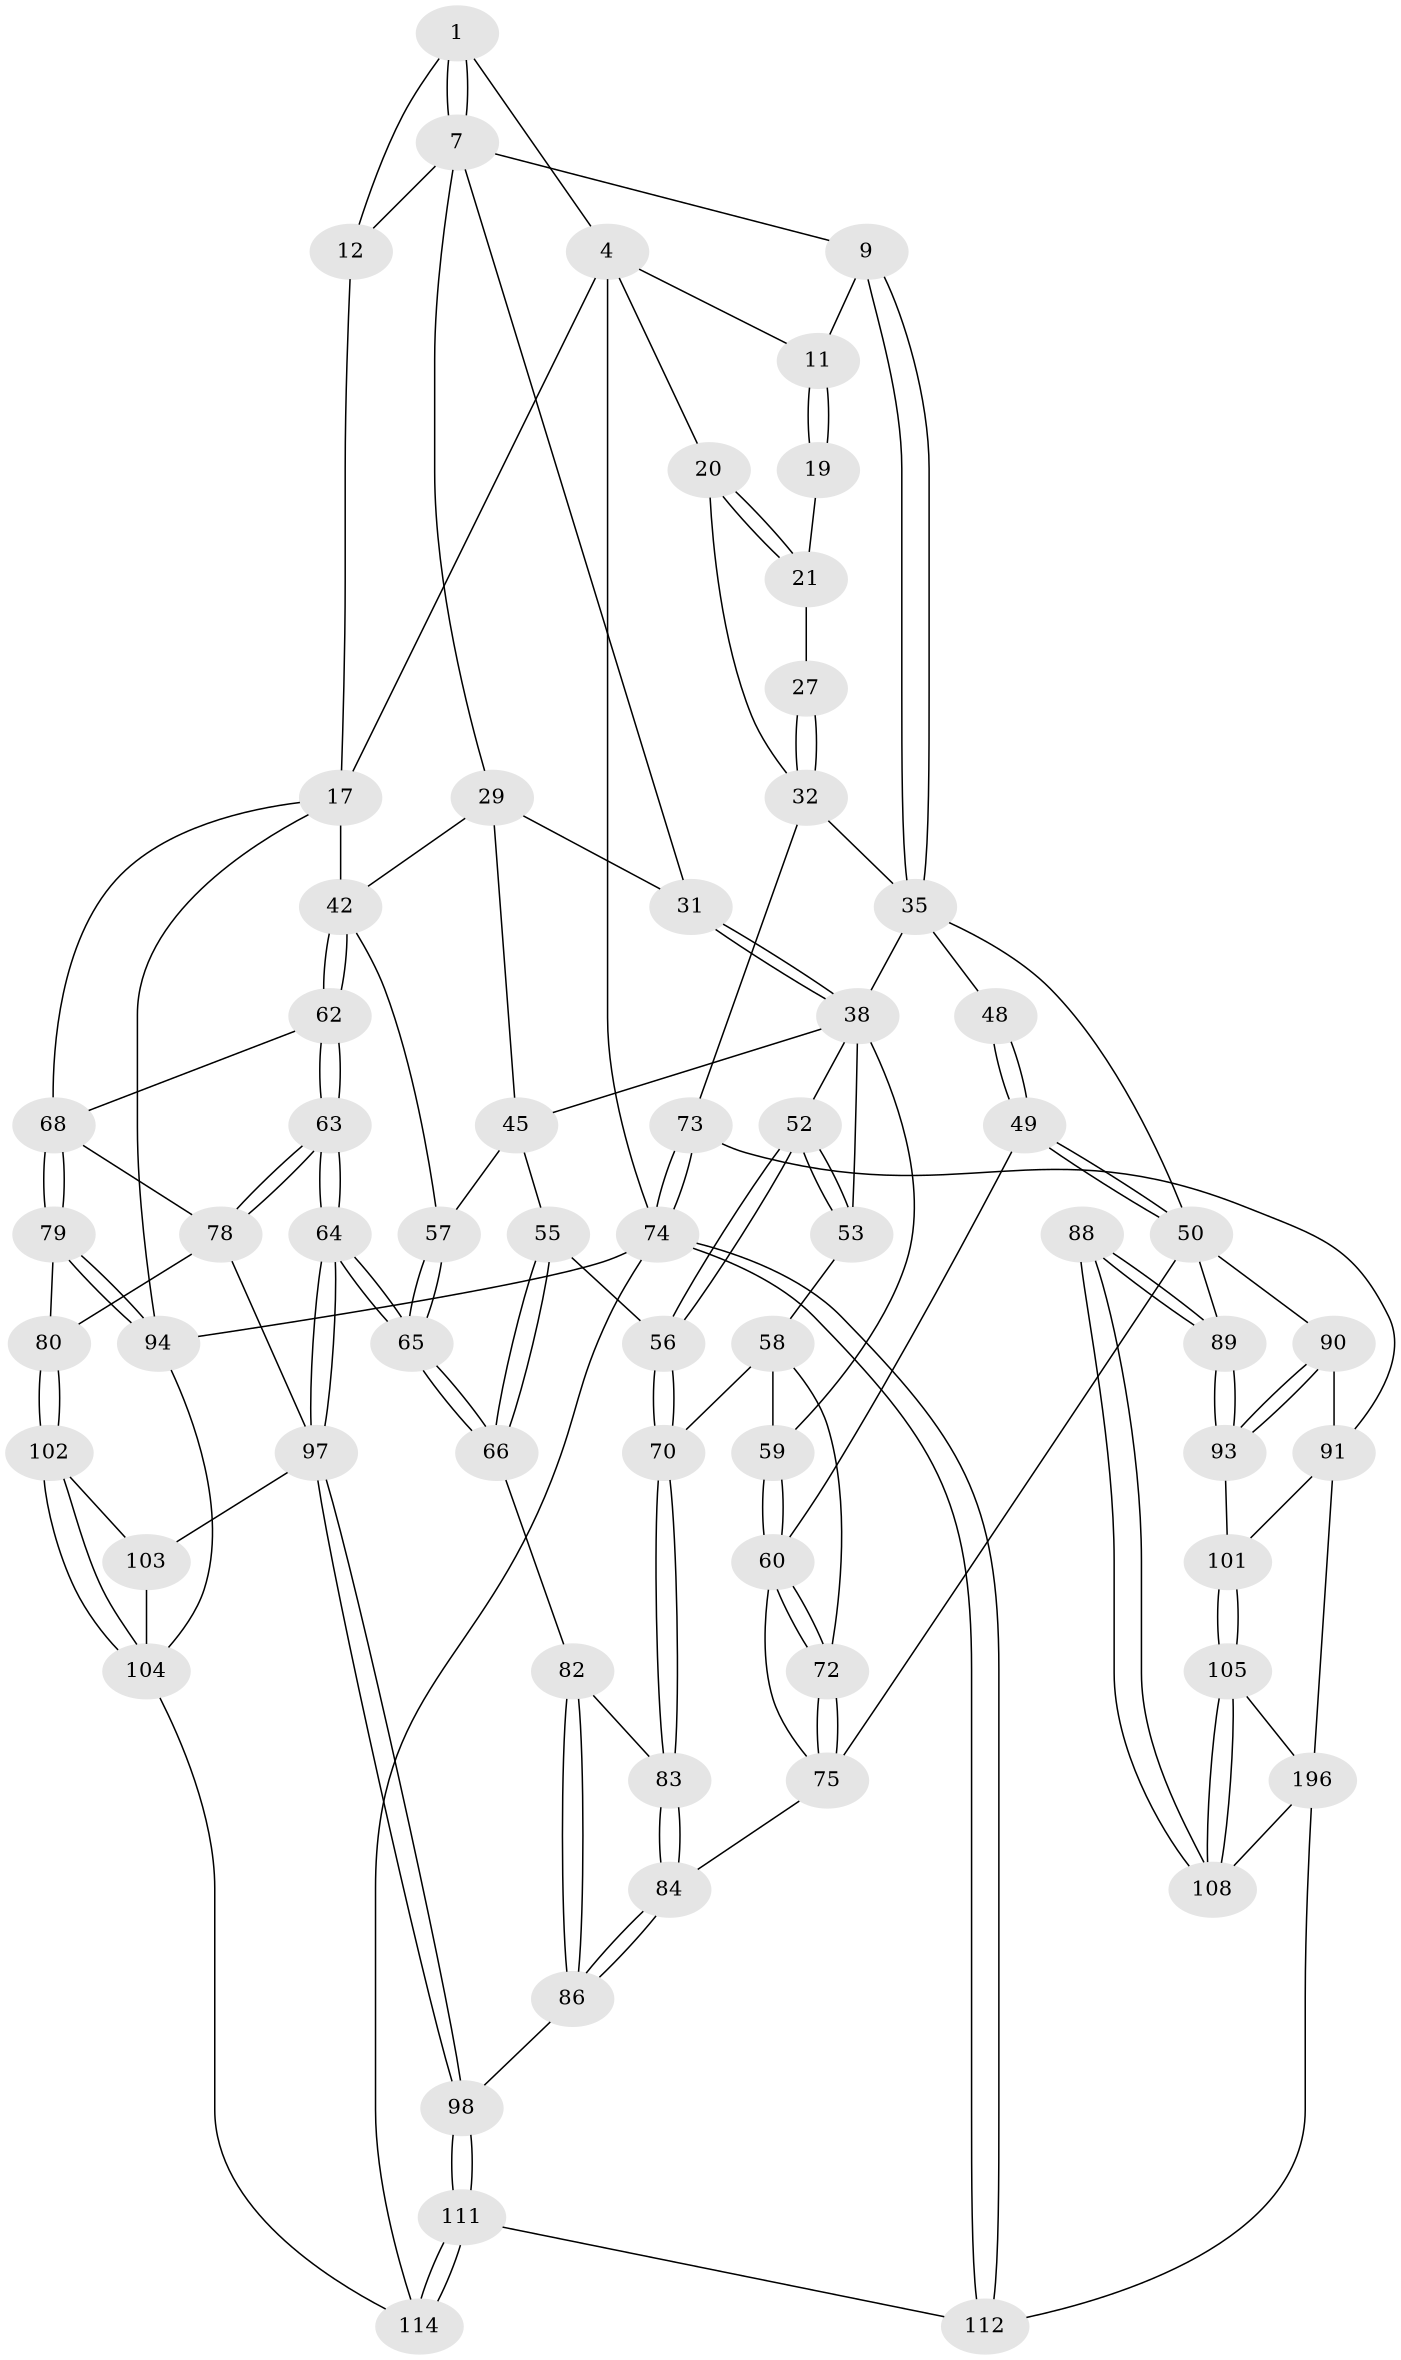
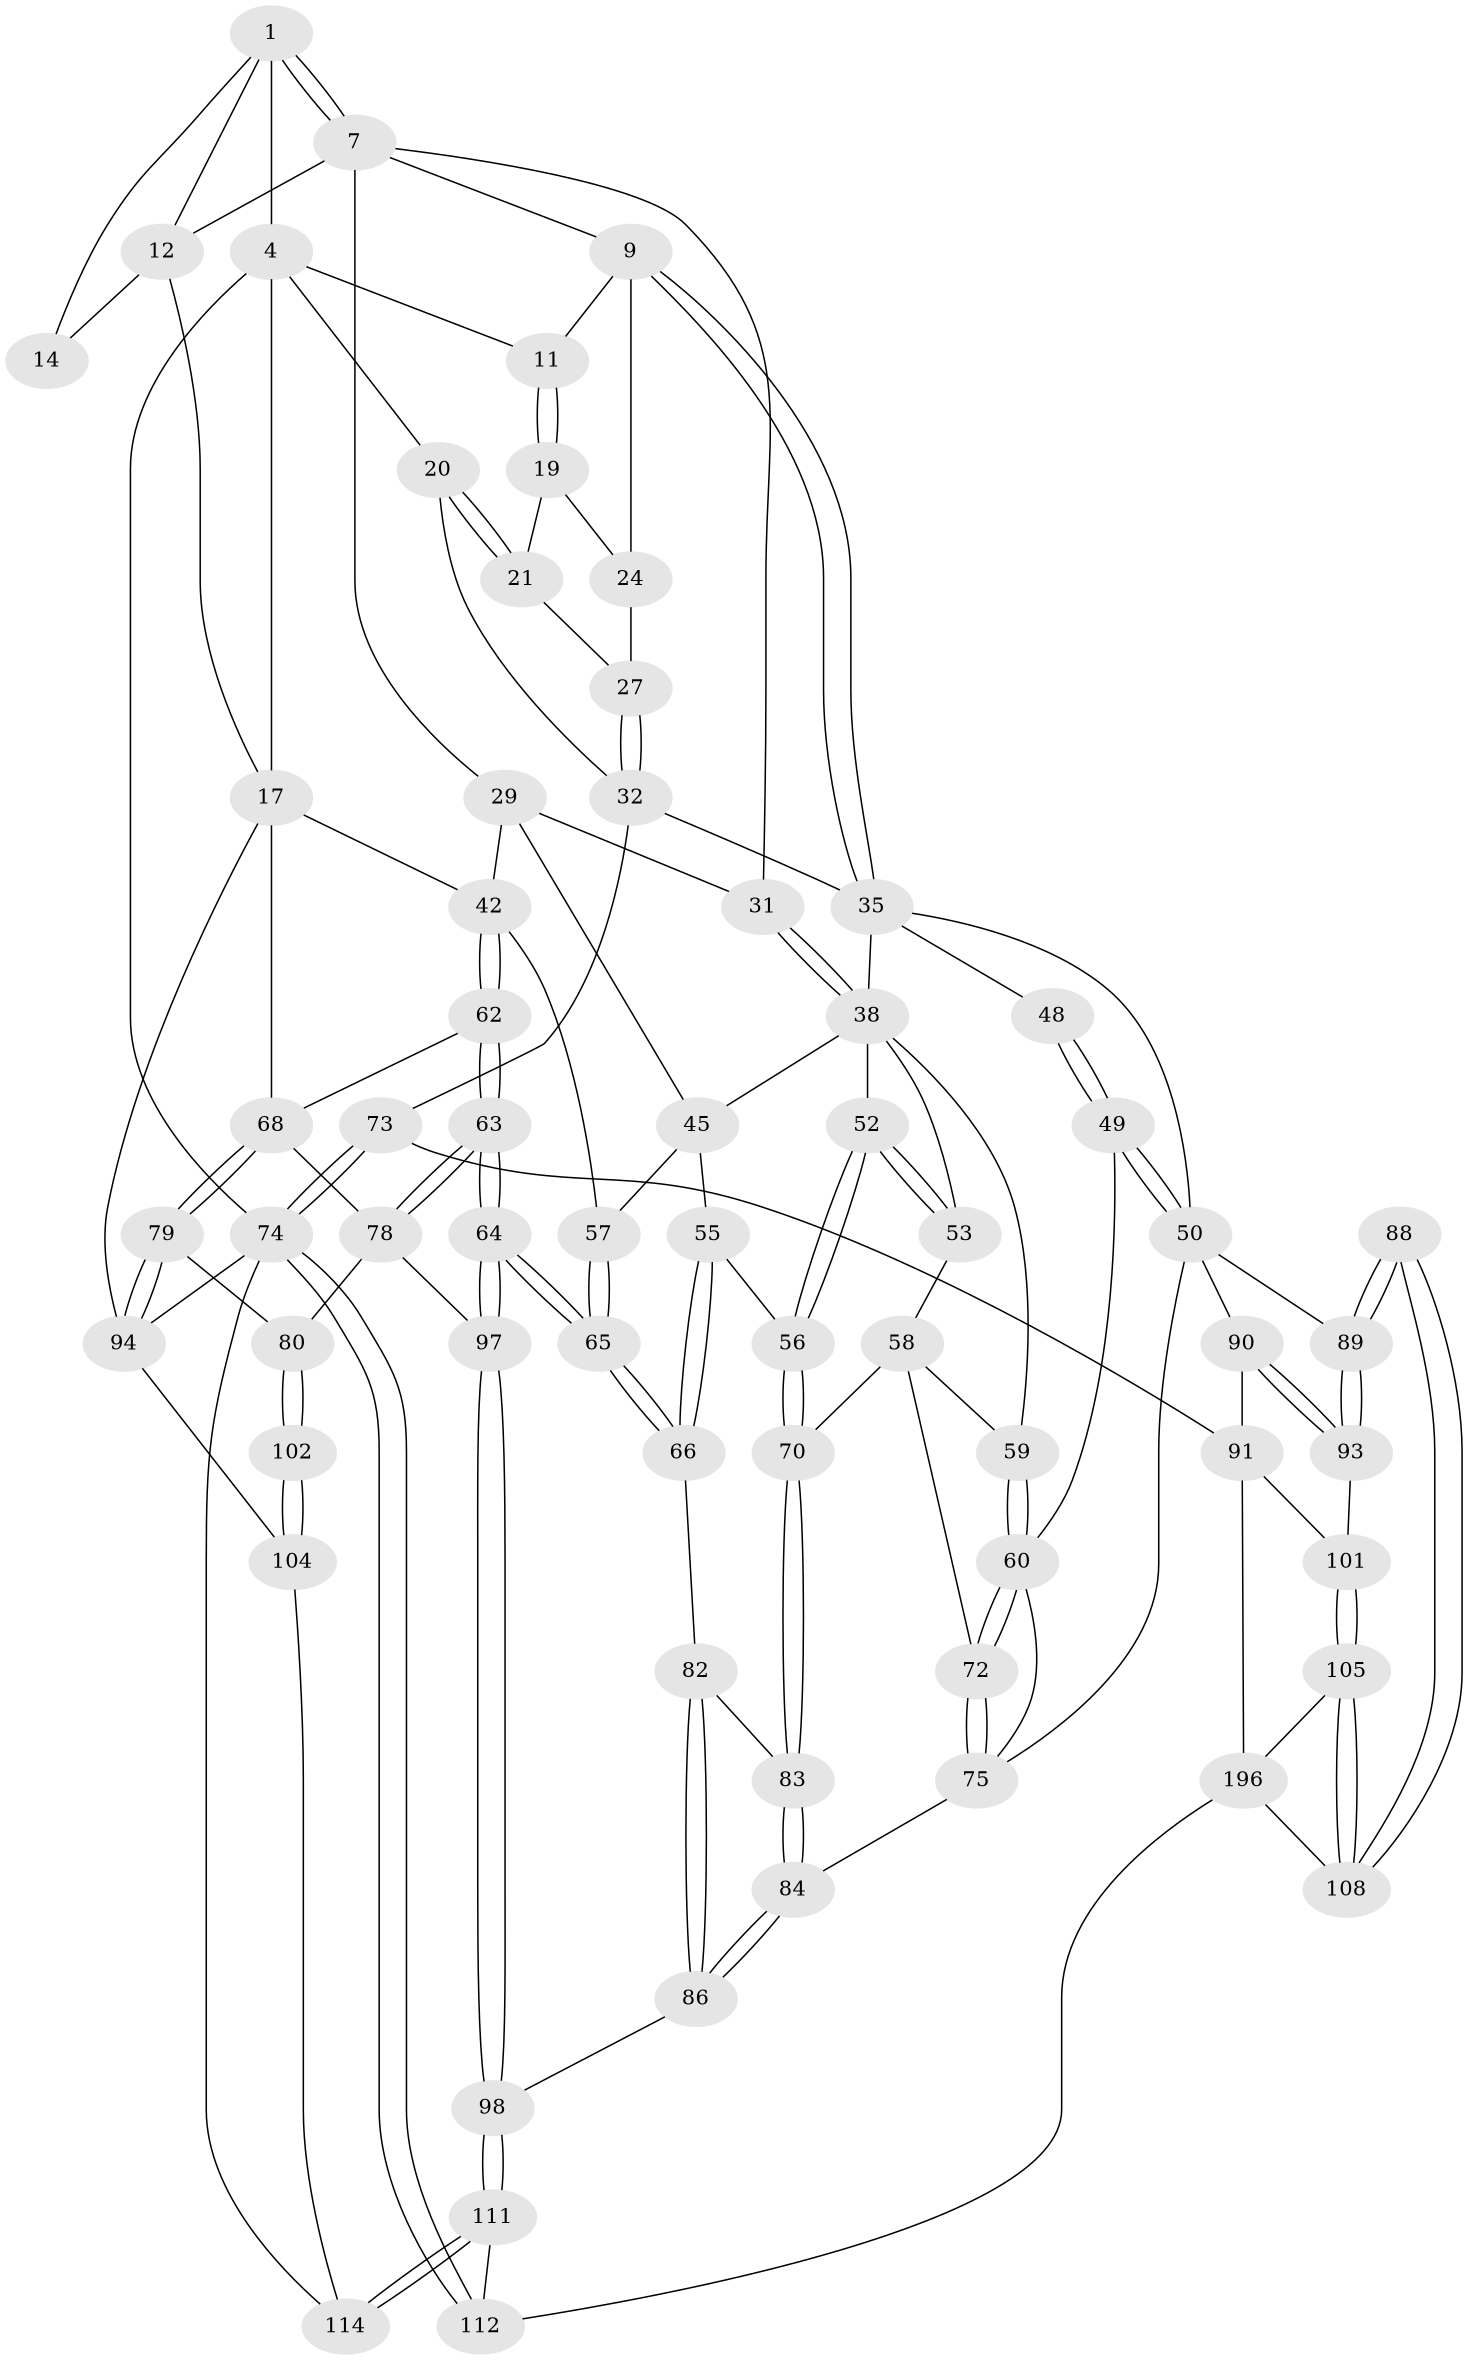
none -> (47, 361)
none -> (631, 579)
(147, 1562) -> none
